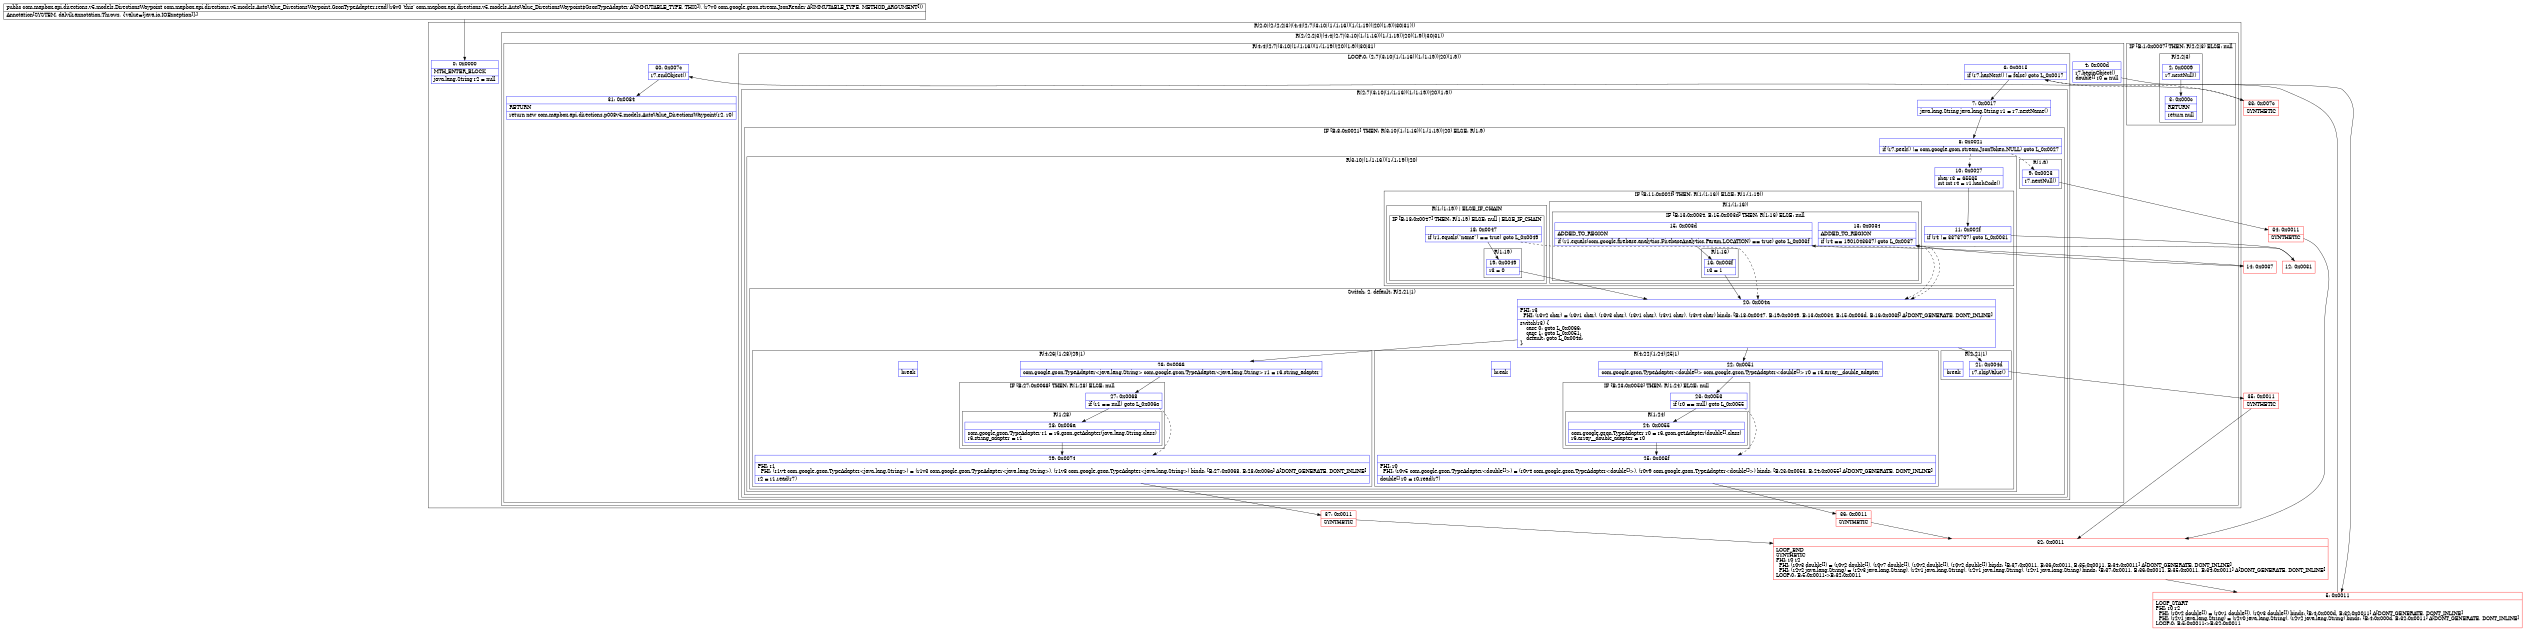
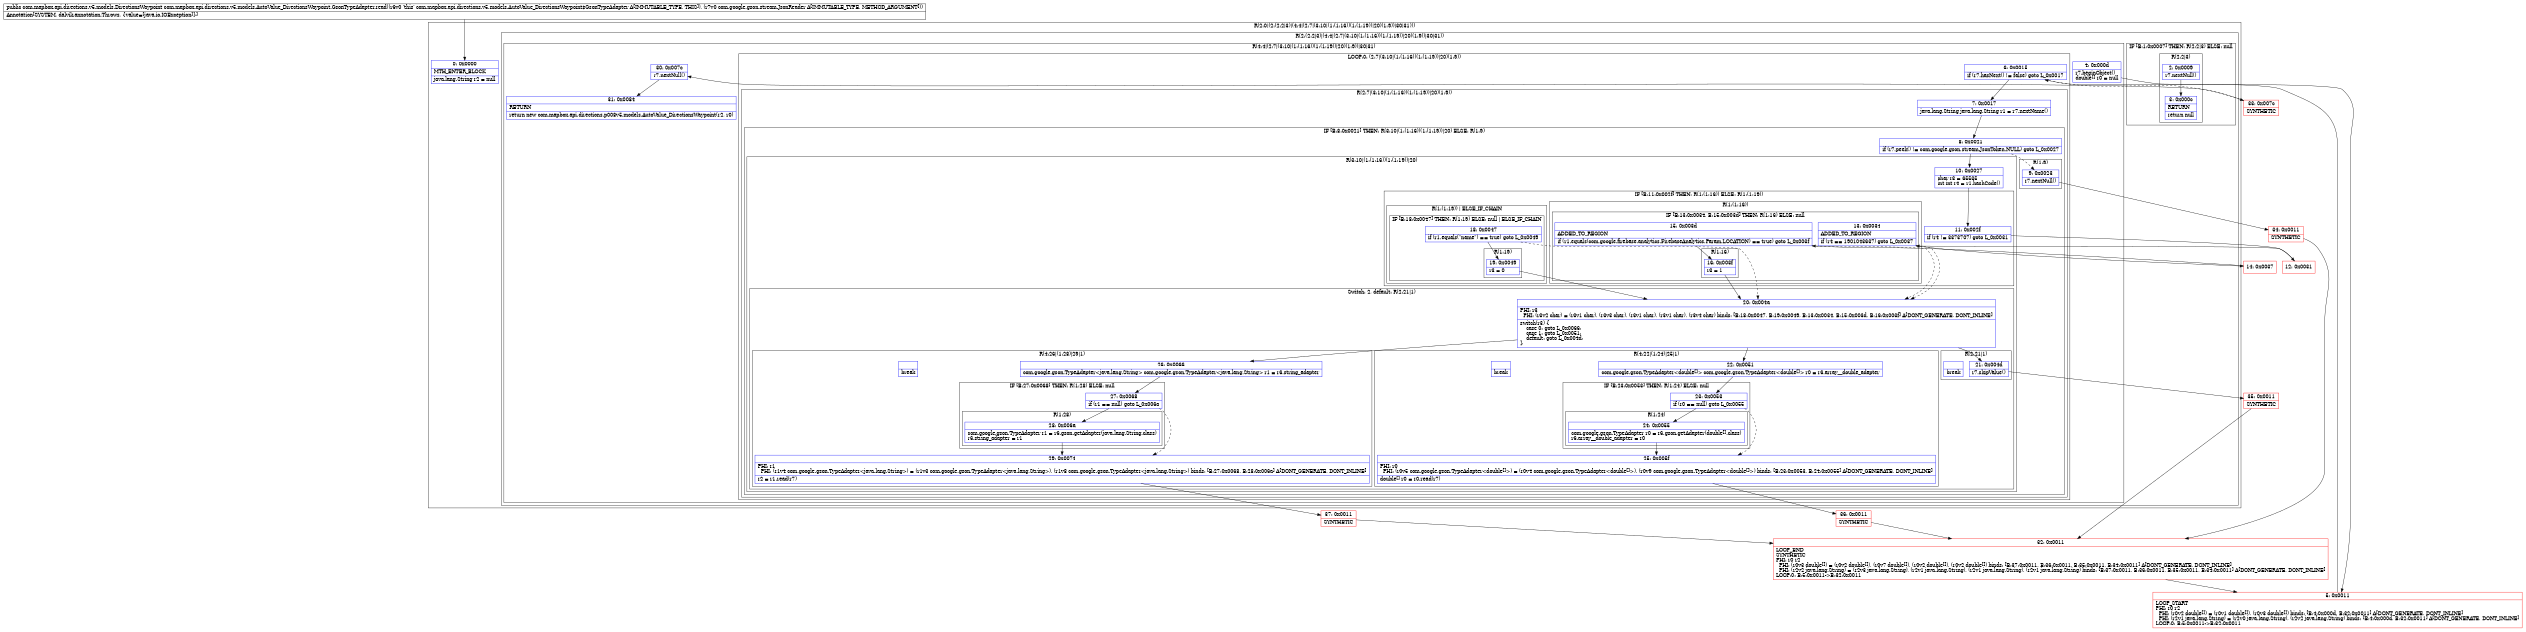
(669, 76) -> (669, 76)
(1970, 159) -> (1970, 159)
